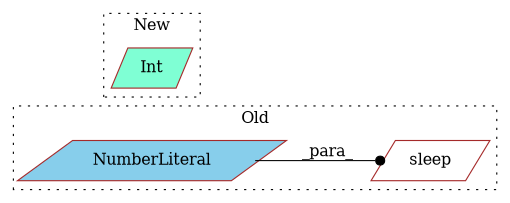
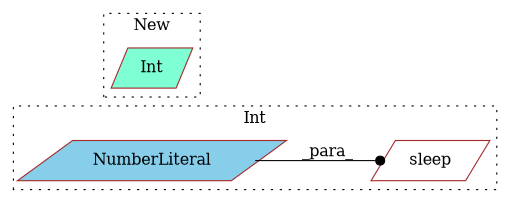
(255, 119) -> (255, 119)
